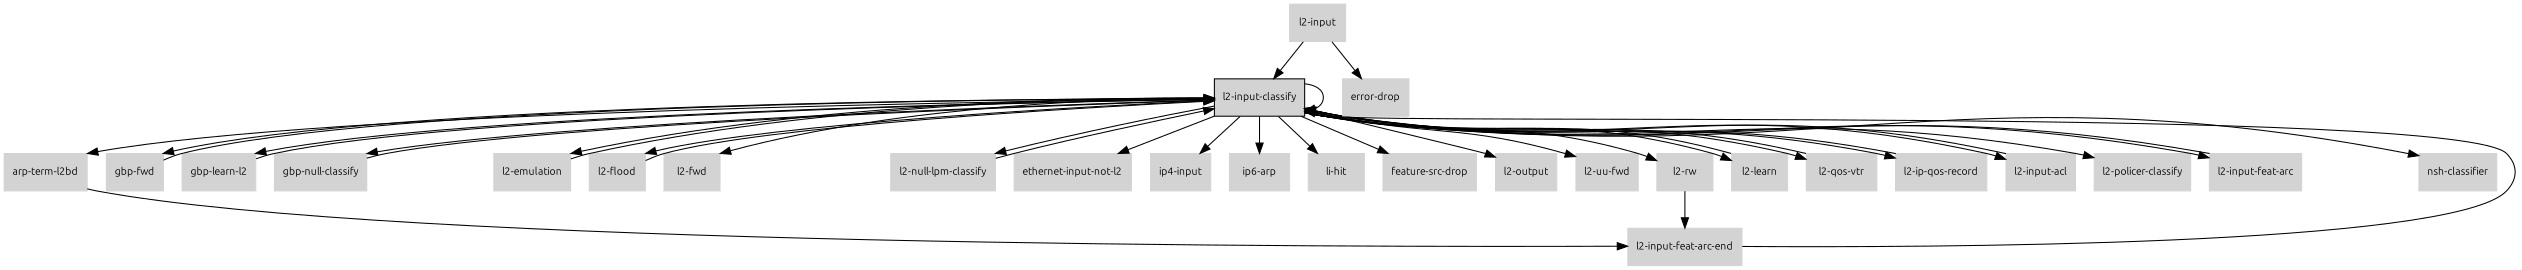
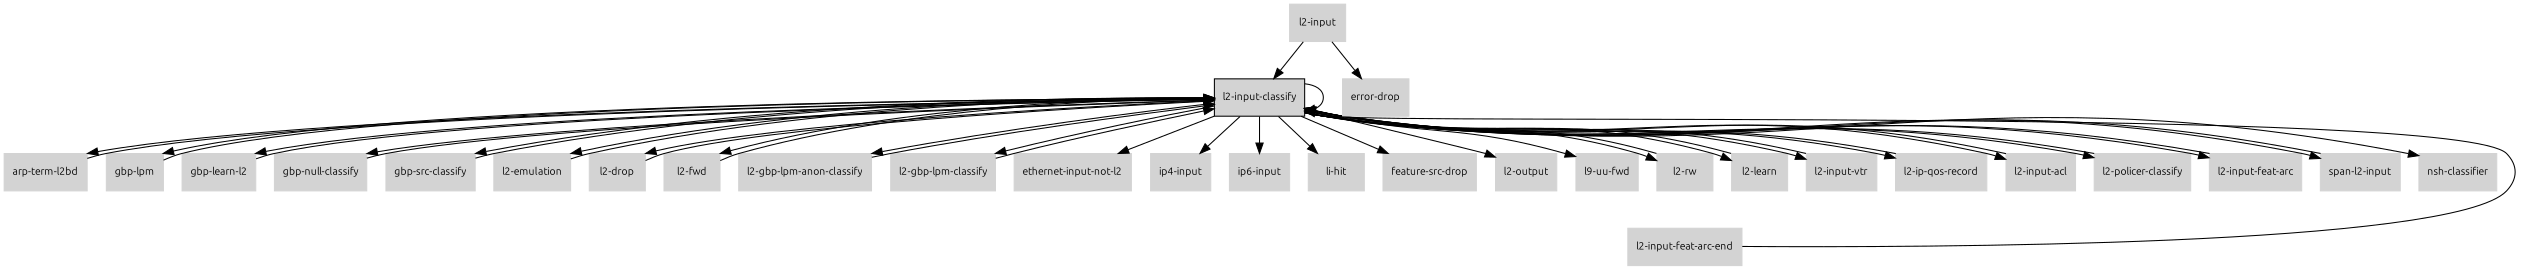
none -> (960, 113)
none -> (1705, 131)
(135, 172) -> (135, 172)
none -> (431, 172)
(617, 172) -> (617, 172)
none -> (805, 172)
(943, 172) -> (943, 172)
(1260, 172) -> (1260, 172)
(1607, 172) -> (1607, 172)
(1842, 172) -> (1842, 172)
none -> (2360, 172)
(1685, 204) -> (1486, 129)
(851, 239) -> (644, 112)
